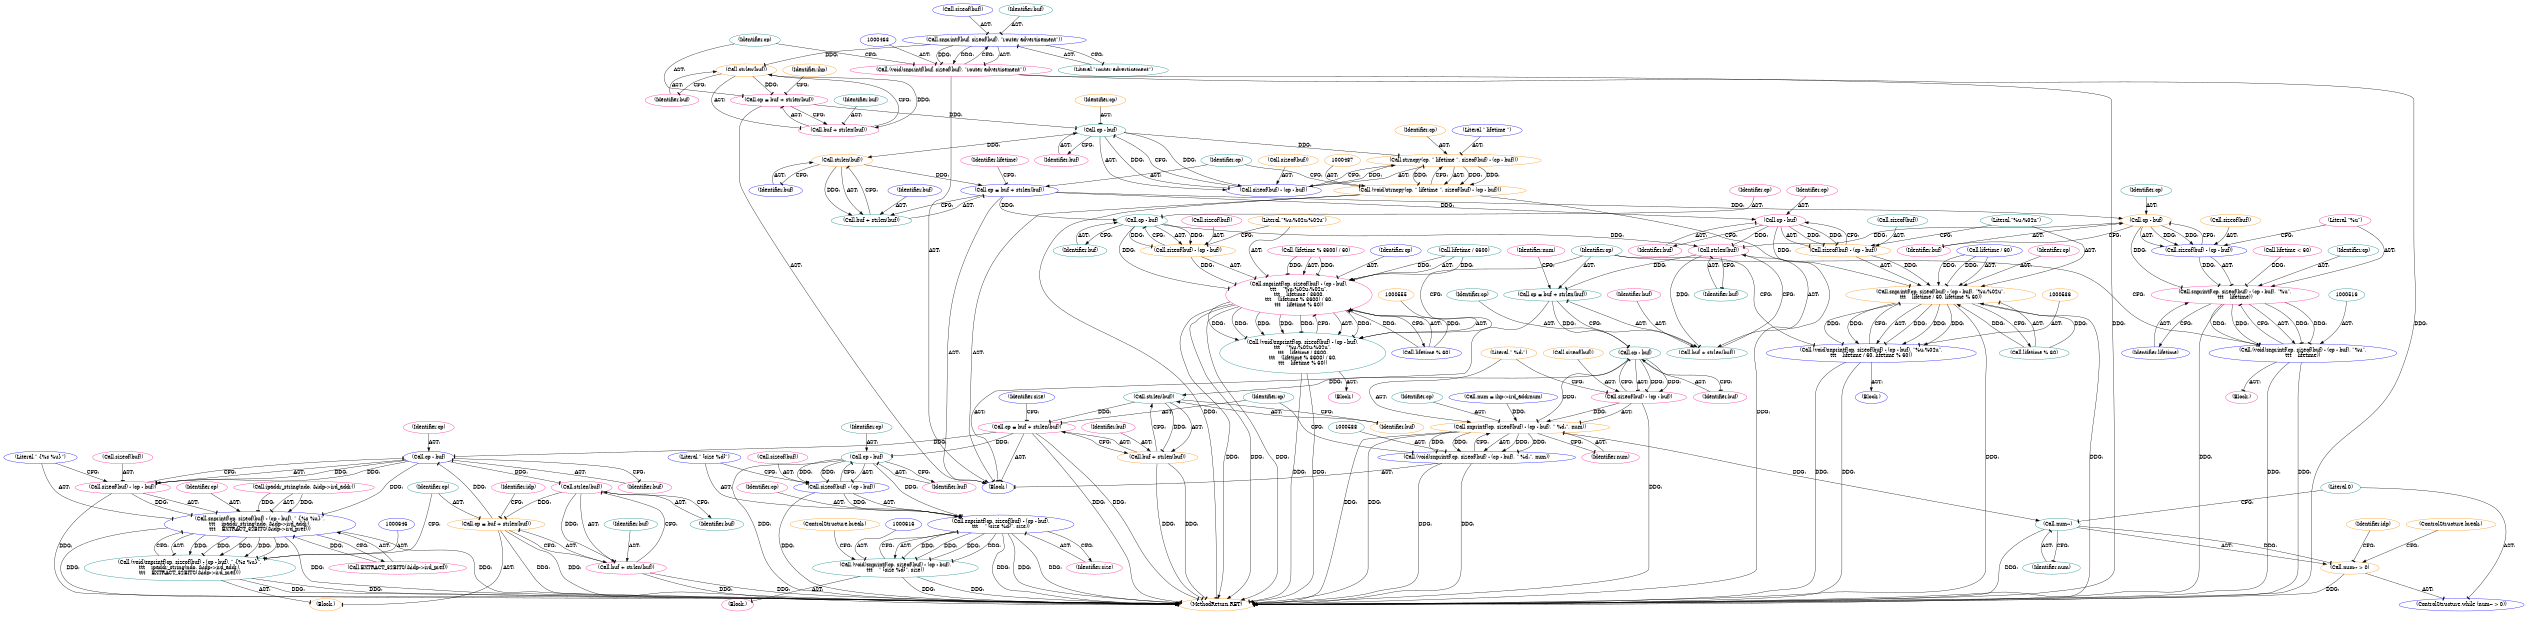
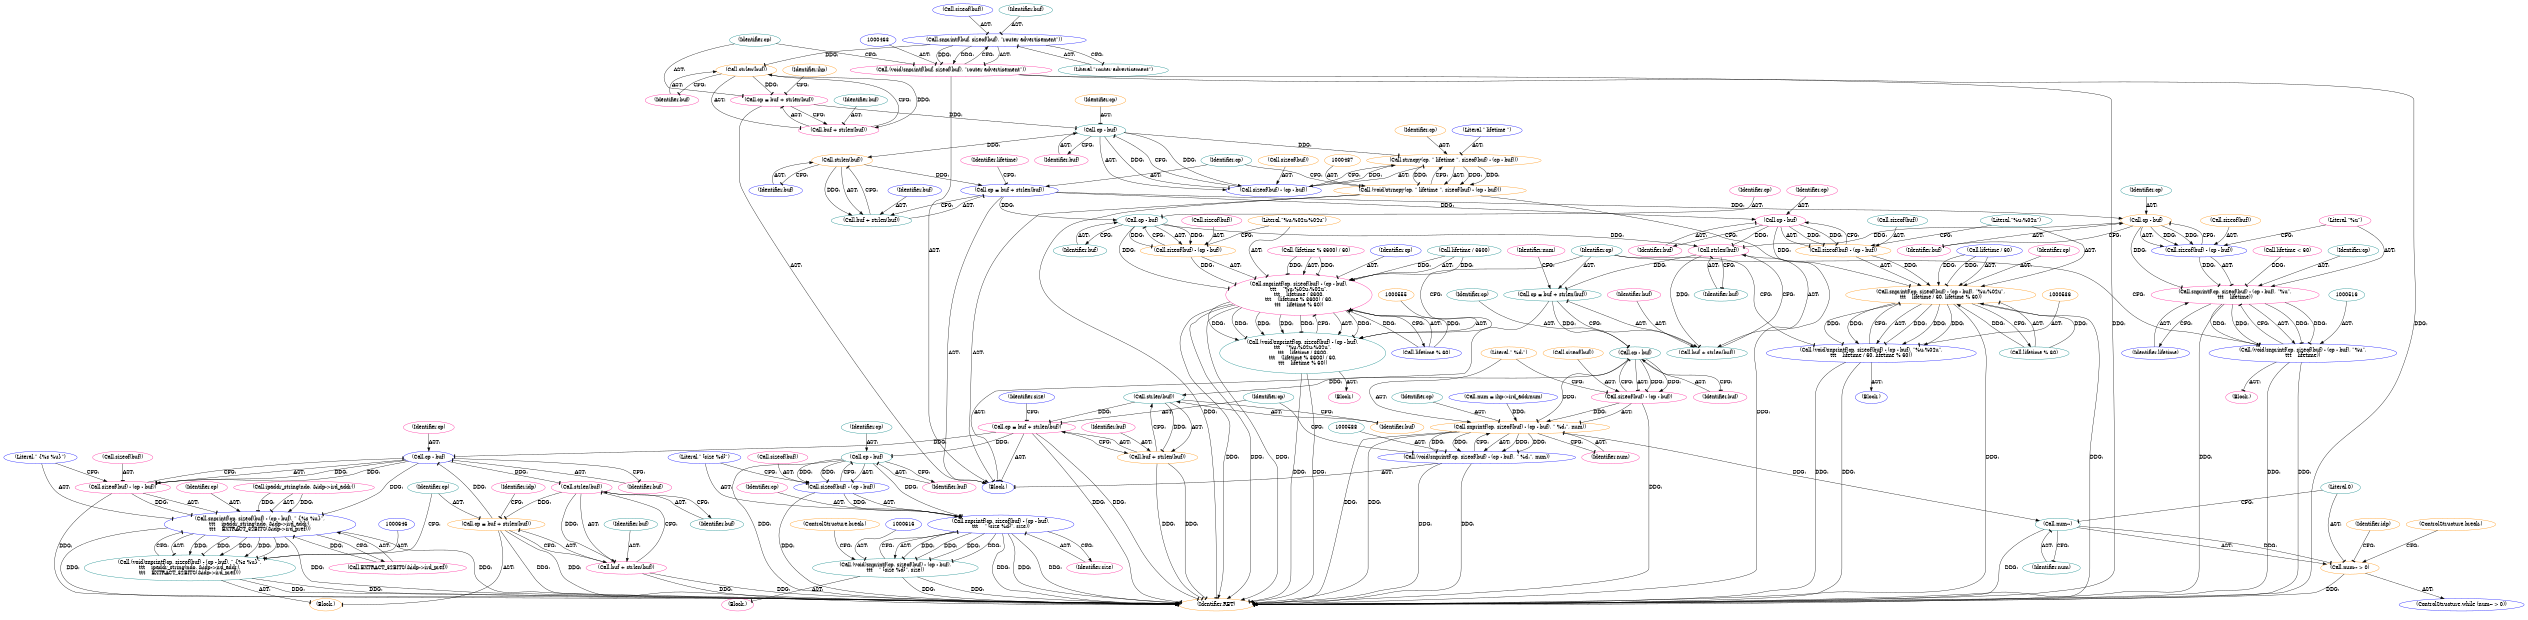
(2480, 501) -> (2328, 528)
(2404, 586) -> (2404, 586)
(1216, 605) -> (1216, 605)
